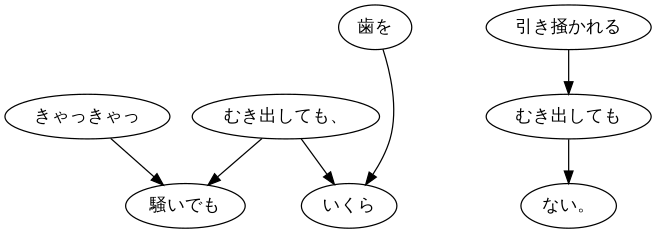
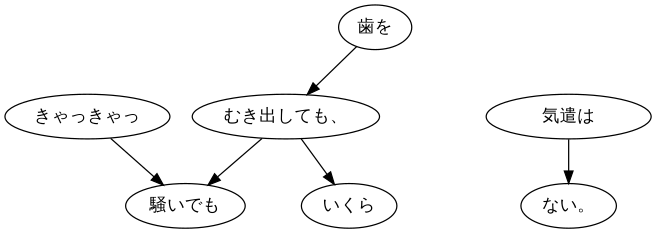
(569, 27) -> none
(394, 113) -> (336, 66)
(569, 117) -> (569, 117)
